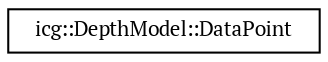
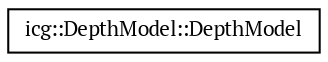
(164, 31) -> (164, 31)
